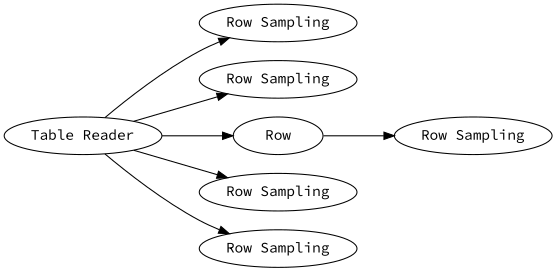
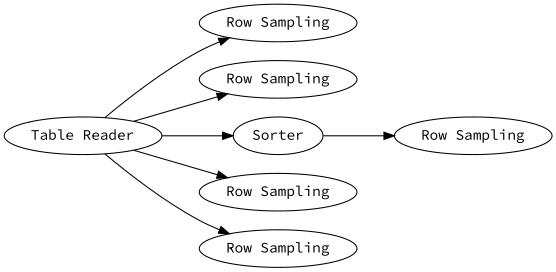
(278, 136) -> (278, 136)
